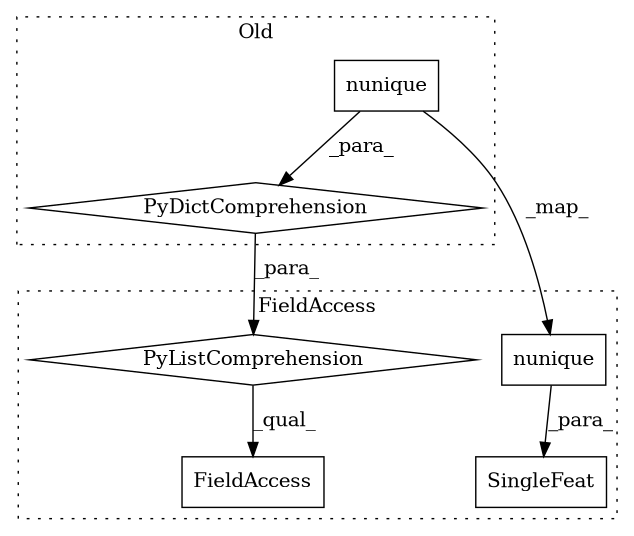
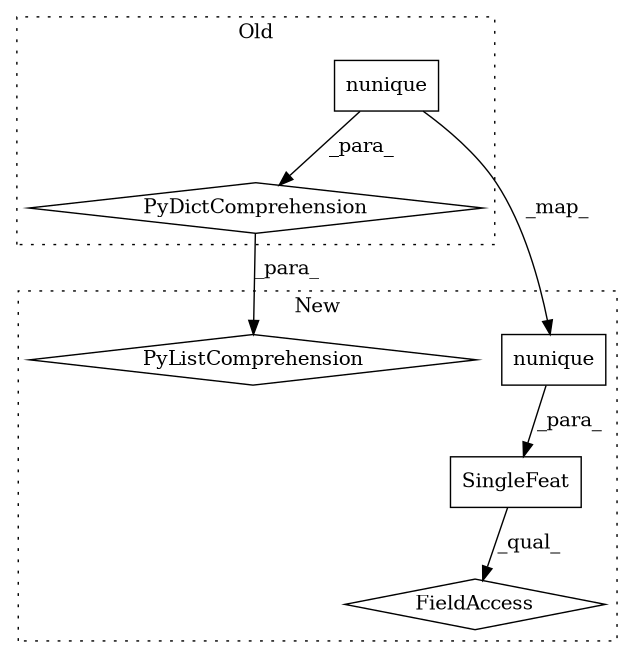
(318, 307) -> (318, 307)
(253, 414) -> (498, 537)
(253, 482) -> (475, 604)
